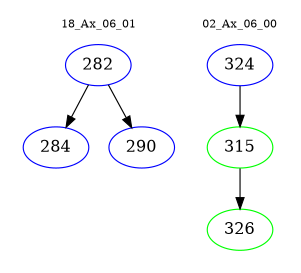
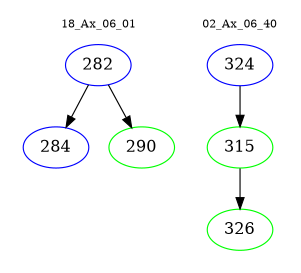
(240, 25) -> (240, 25)
(142, 147) -> (142, 147)
